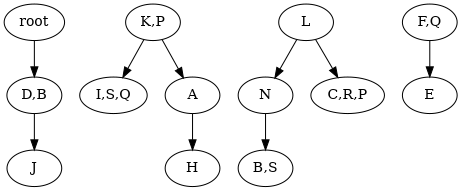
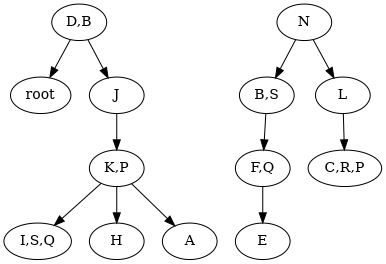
(34, 54) -> (63, 54)
(288, 54) -> (321, 54)
none -> (117, 127)
(193, 127) -> (117, 200)
none -> (265, 127)
